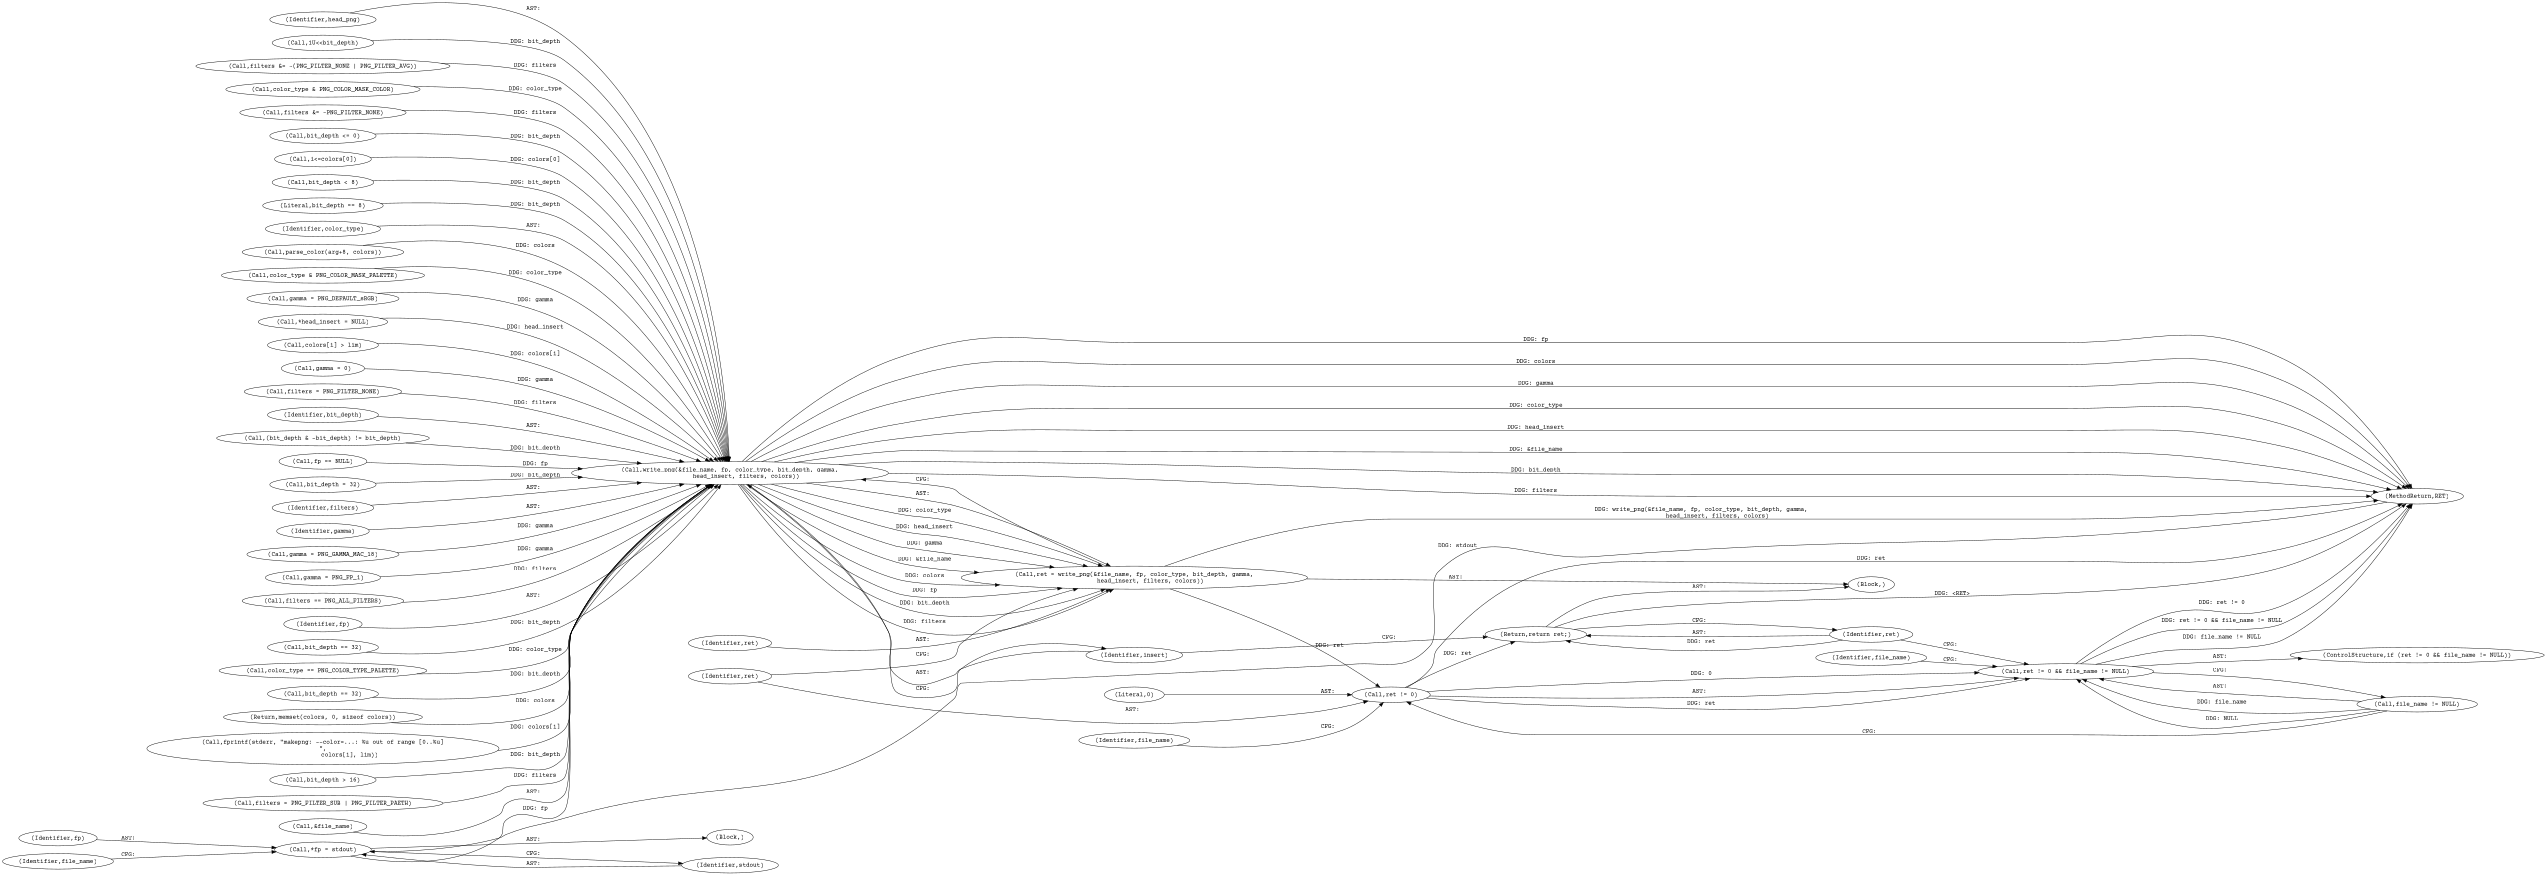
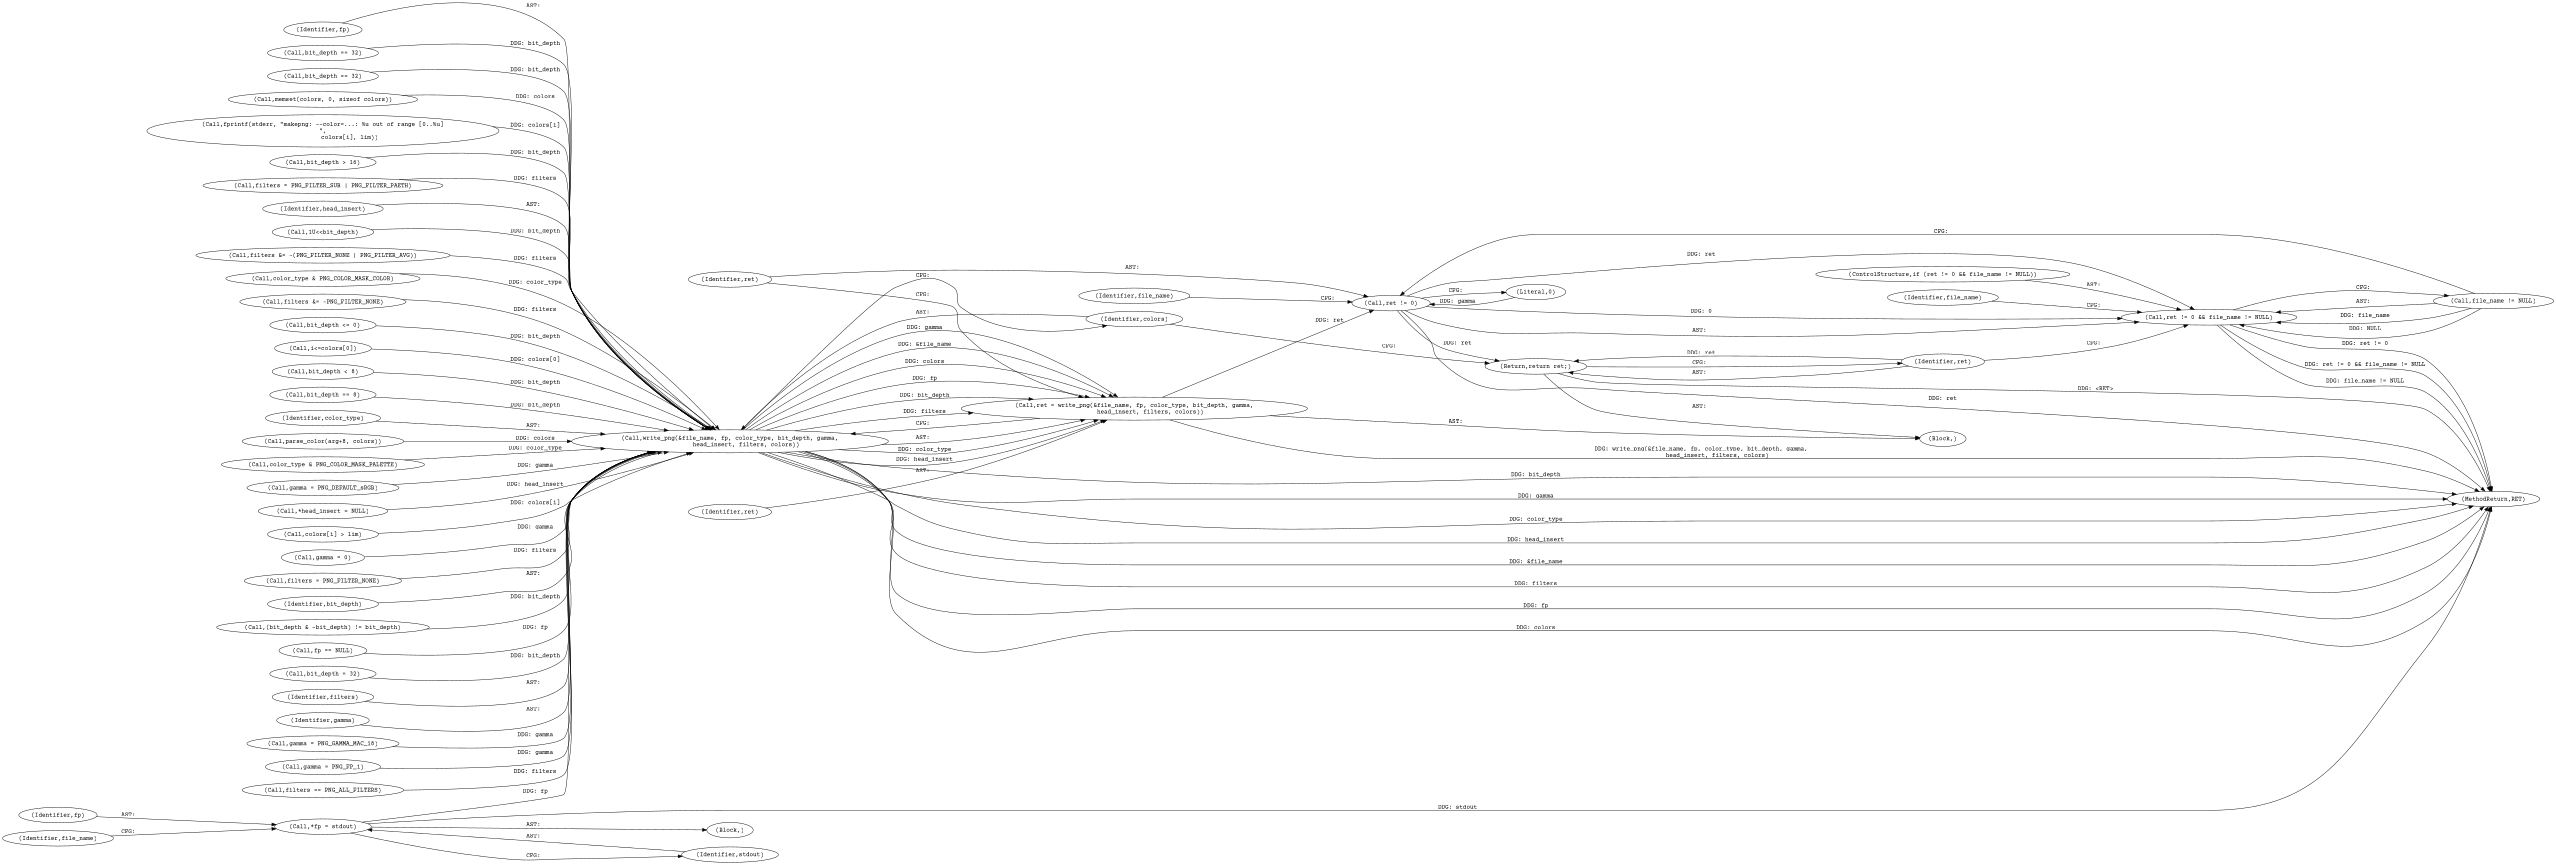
(323, 20) -> (323, 209)
(323, 206) -> (323, 395)
none -> (1461, 294)
(1134, 655) -> (1134, 319)
(2215, 662) -> (2102, 292)
(1402, 663) -> (1507, 810)
(323, 671) -> none
(1330, 692) -> (1458, 301)
(323, 717) -> (323, 99)
(323, 826) -> none
